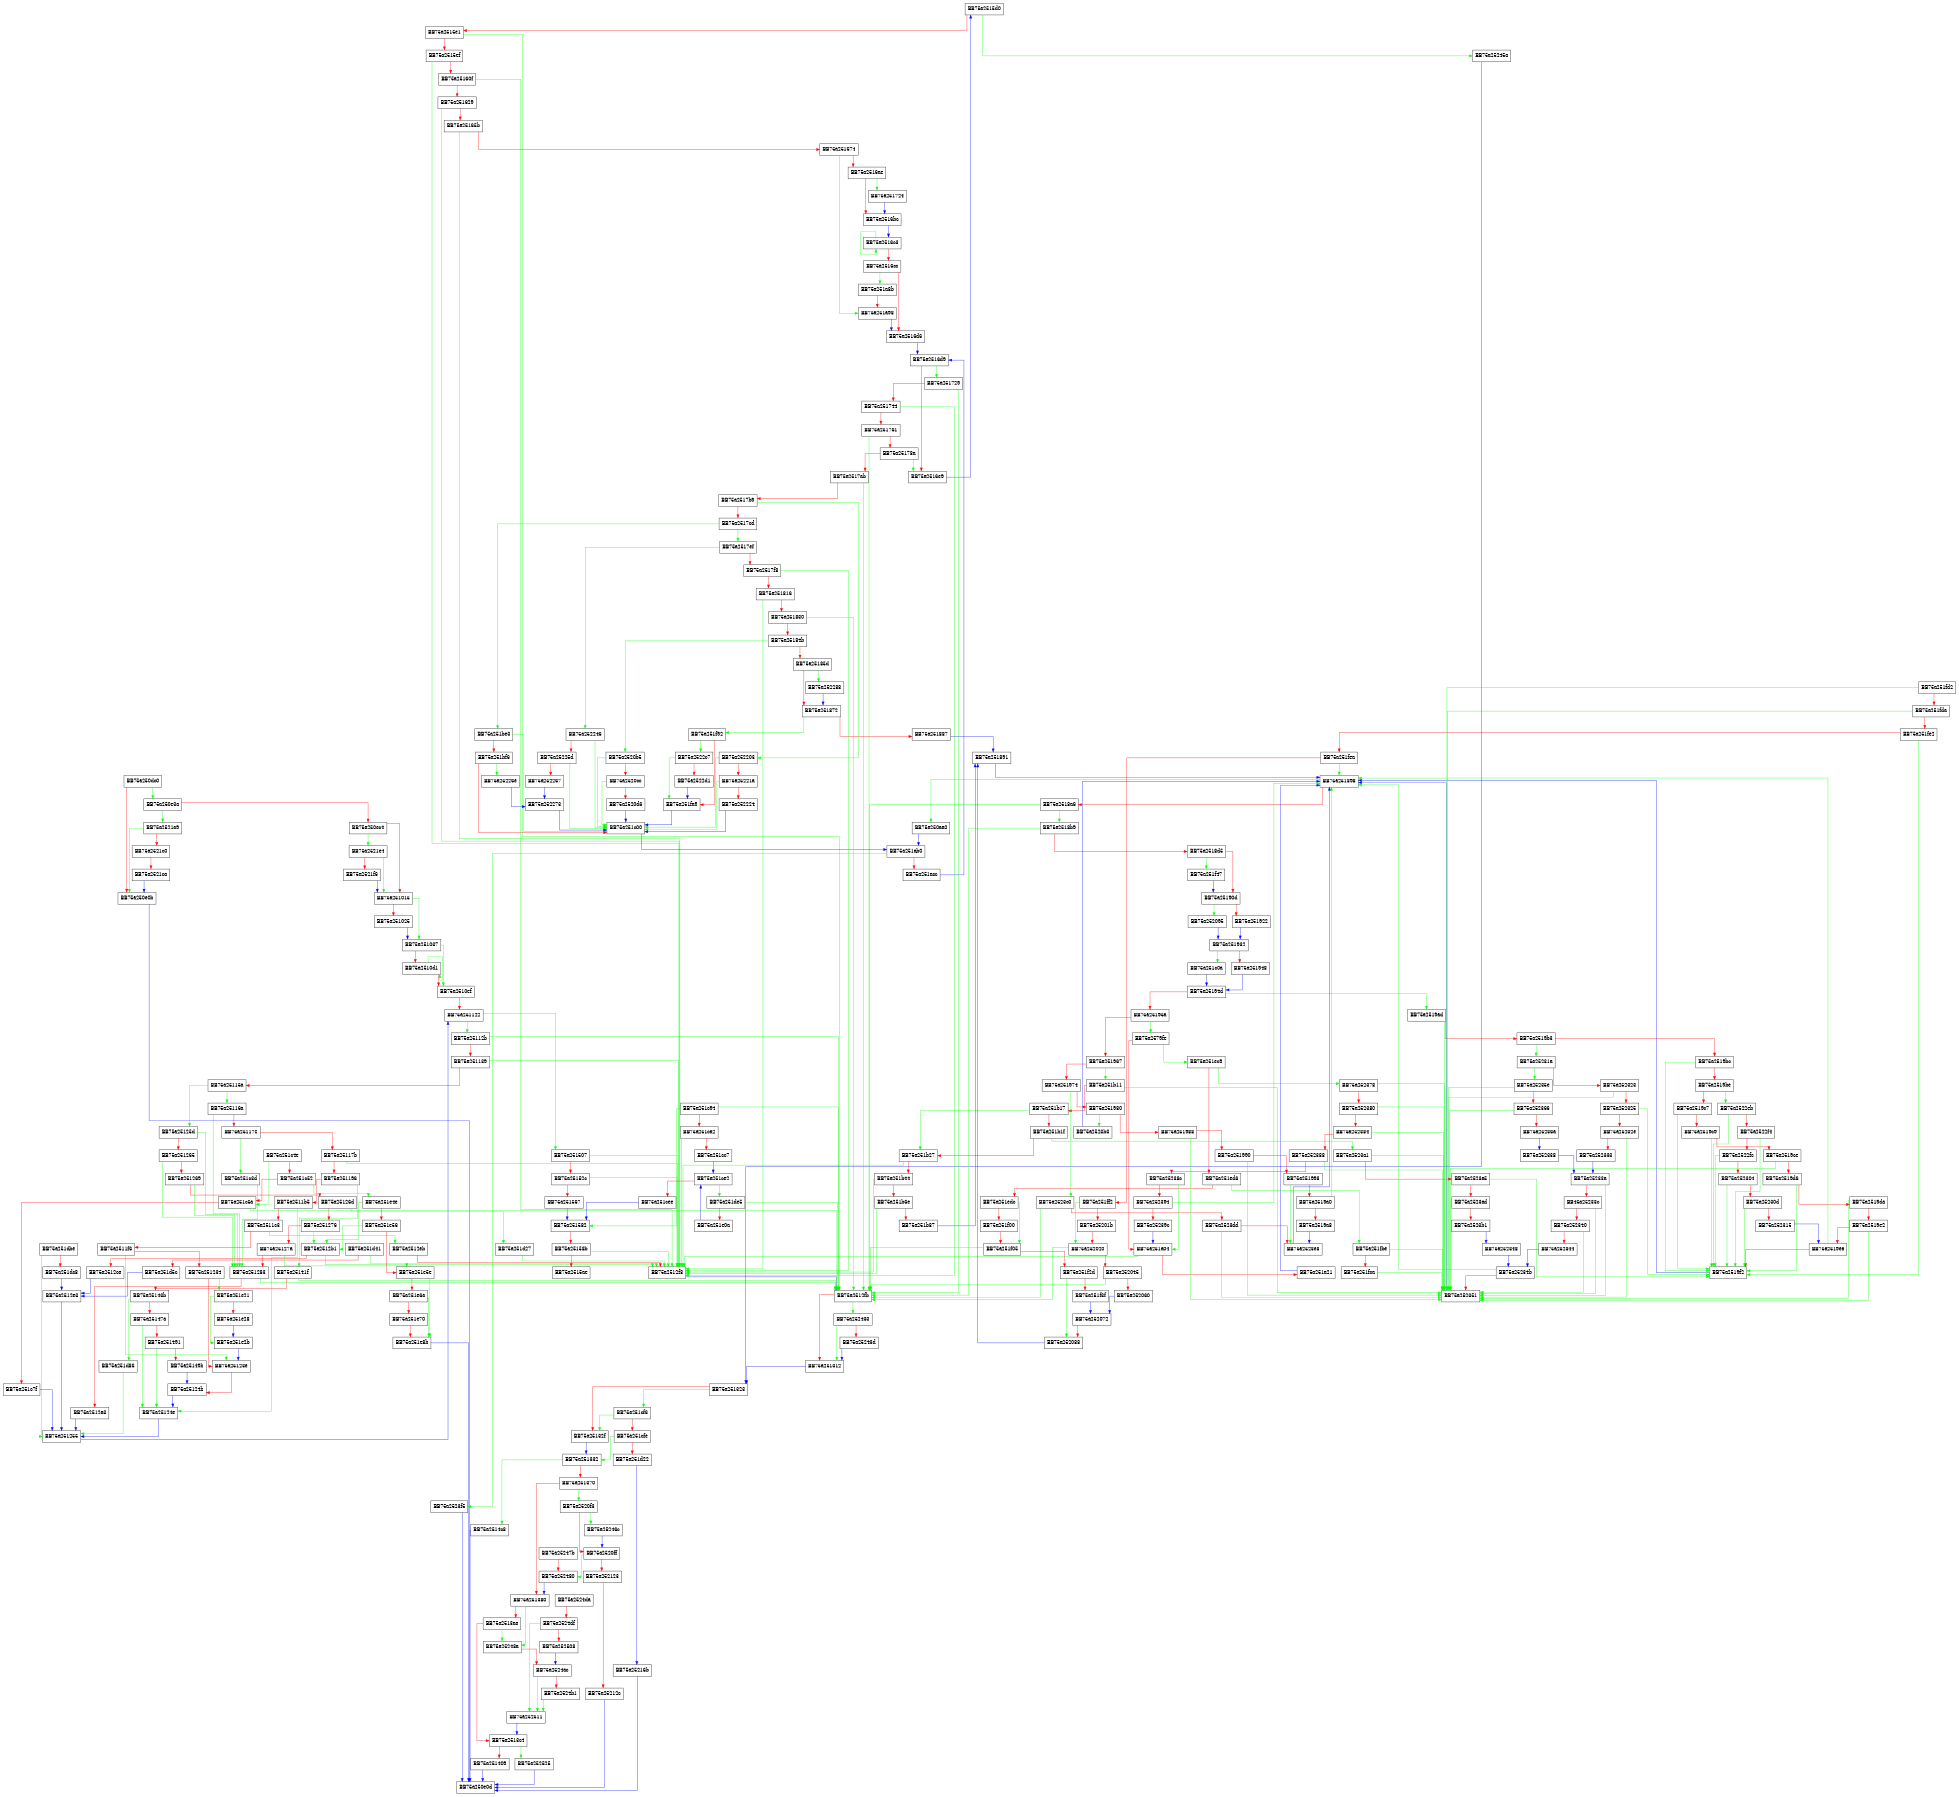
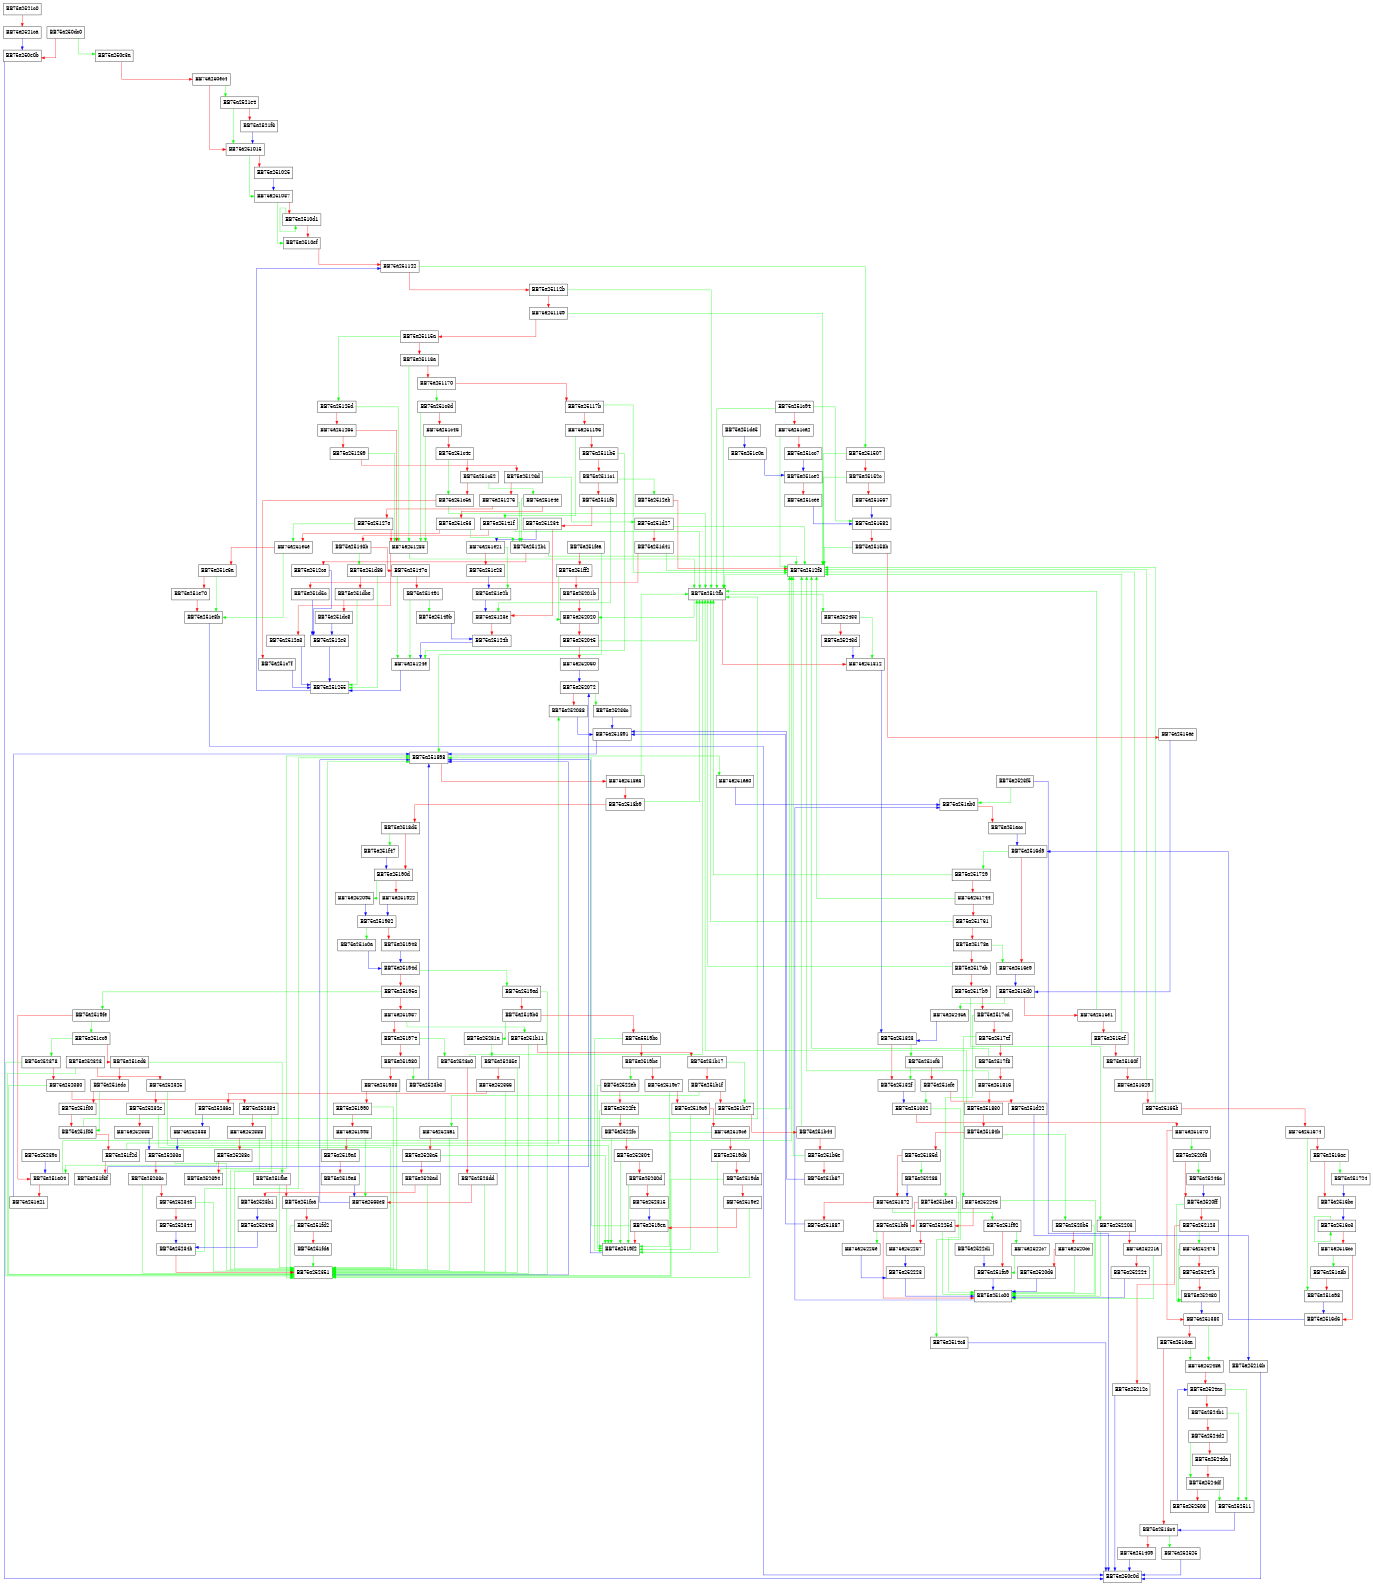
none -> (442, 430)
none -> (654, 534)
(738, 534) -> (994, 1025)
none -> (360, 580)
none -> (612, 711)
(1919, 734) -> none
(694, 768) -> none
(545, 805) -> (905, 1273)
(1059, 815) -> (625, 791)
(163, 828) -> none
(931, 828) -> (735, 781)
none -> (1170, 932)
(493, 994) -> (1004, 803)
(467, 1025) -> (459, 290)
(1151, 1039) -> (91, 1015)
(1715, 1062) -> (641, 1039)
(1567, 1085) -> none
(227, 1096) -> (419, 347)
(719, 1189) -> none
(1583, 1202) -> (147, 1179)
(1153, 1211) -> none
none -> (307, 1213)
(720, 1213) -> (745, 440)
(193, 1217) -> (393, 430)
(263, 1226) -> (599, 477)
none -> (1199, 1249)
(1303, 1249) -> (368, 1202)
(766, 1277) -> (751, 575)
(219, 1283) -> (524, 539)
(998, 1300) -> (657, 617)
(176, 1353) -> (429, 604)
none -> (1208, 1436)
